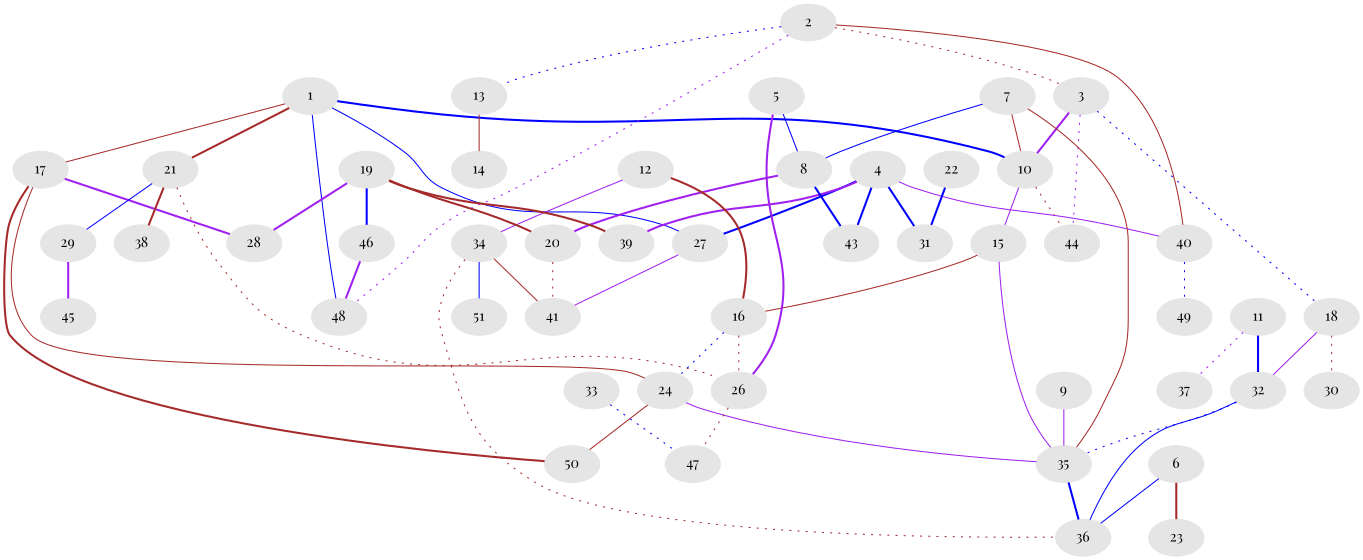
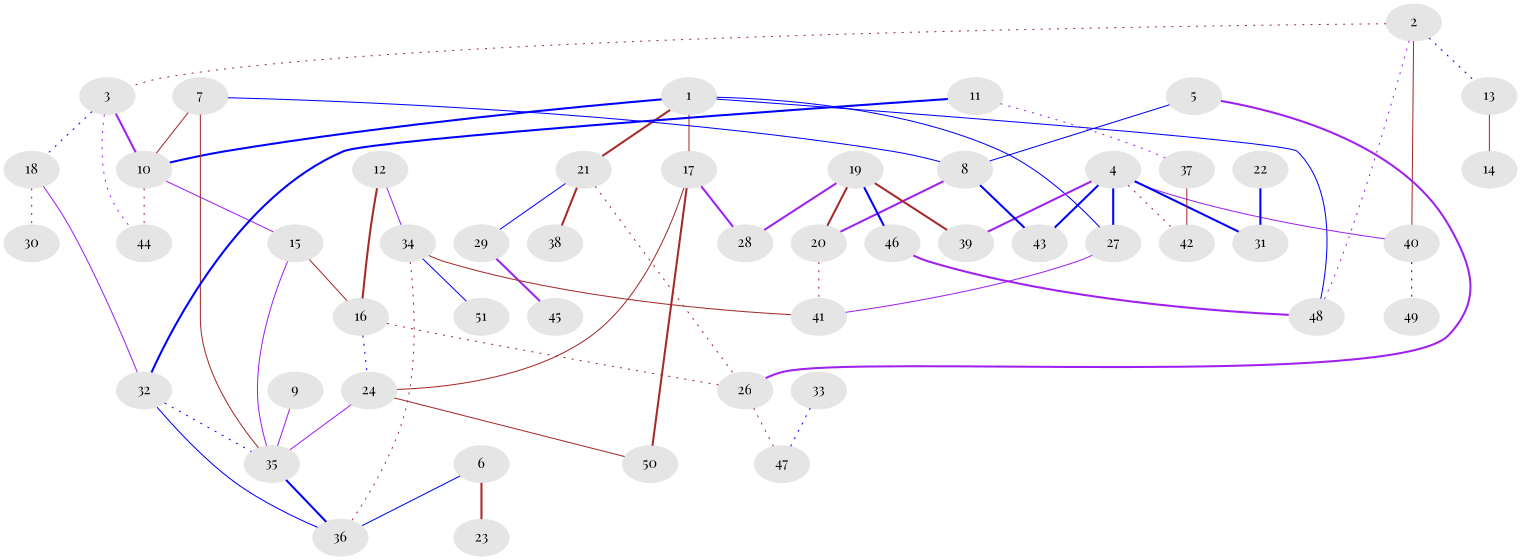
none -> (1187, 243)
